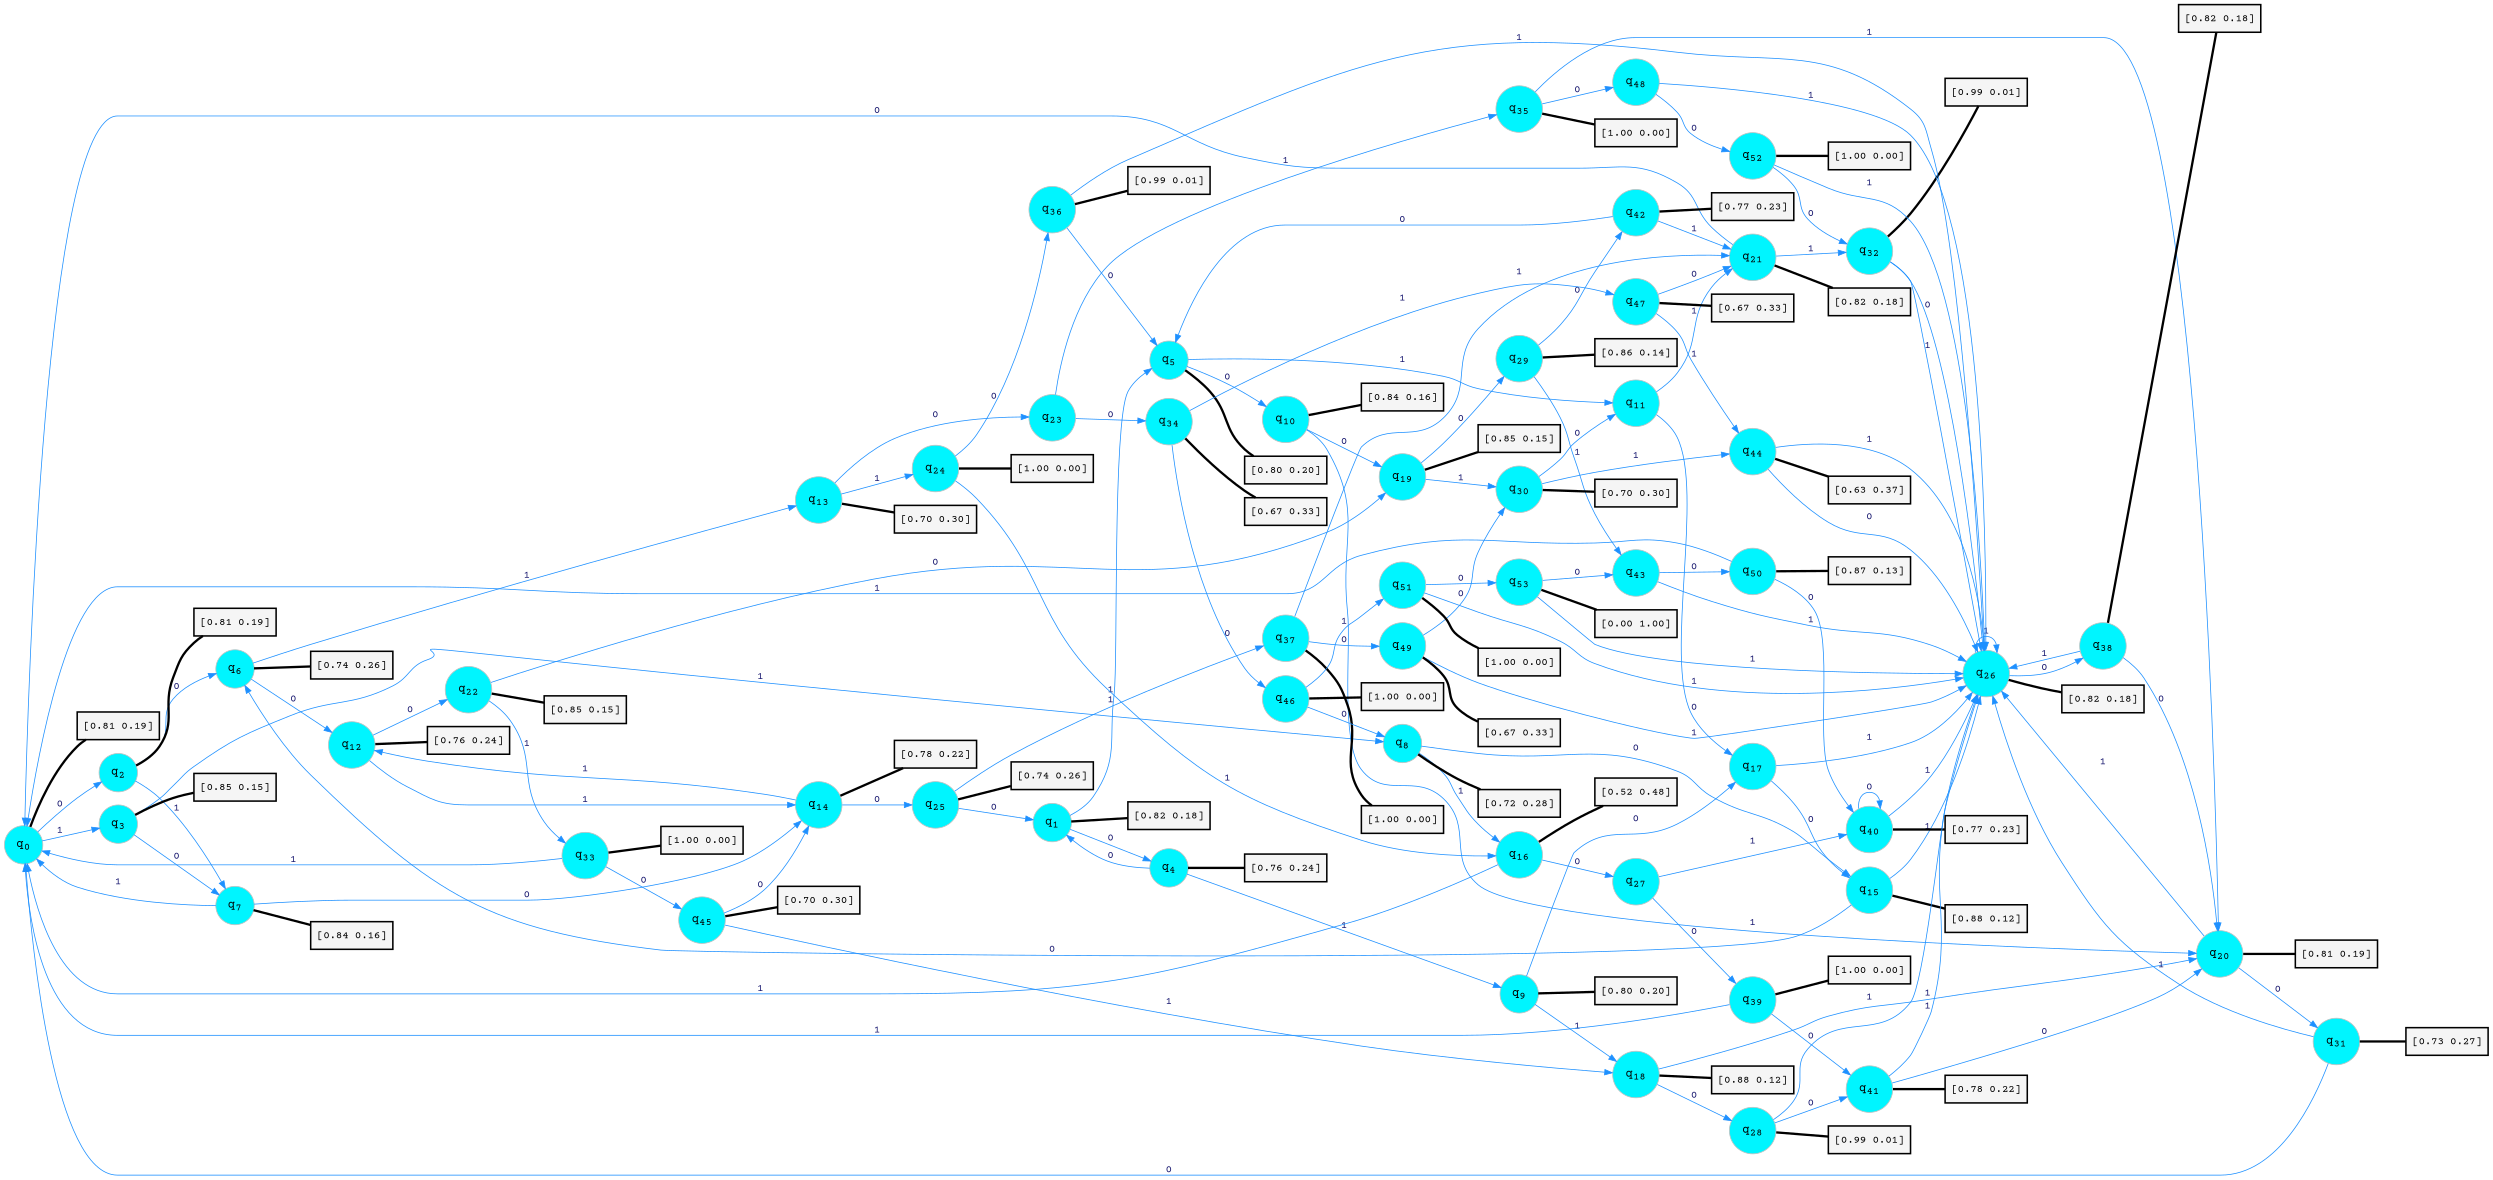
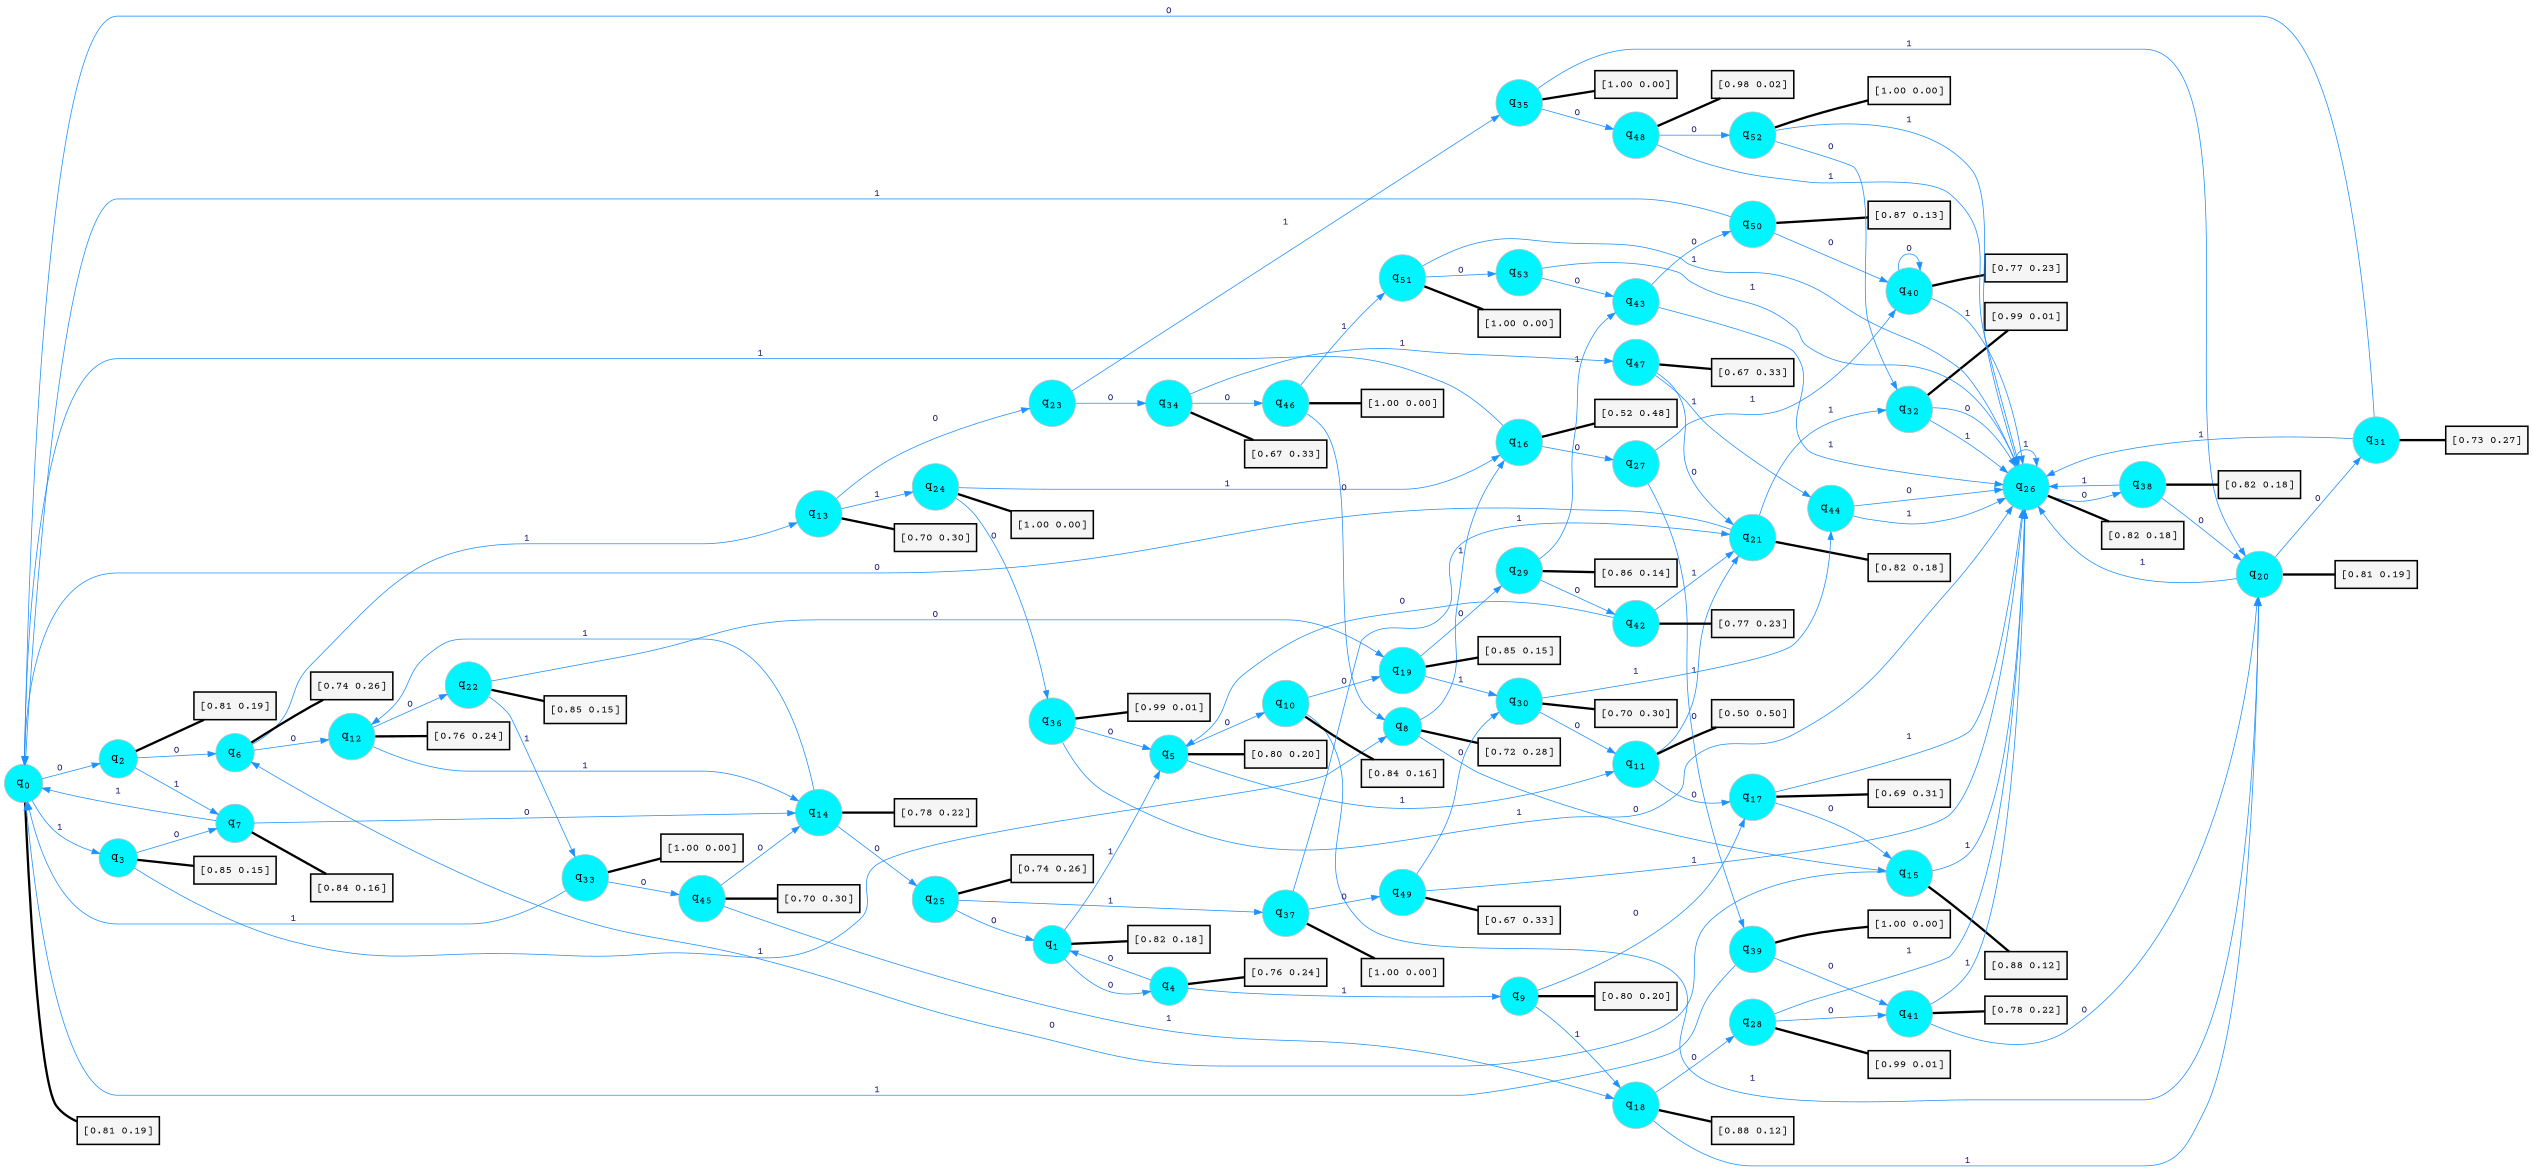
none -> (1753, 84)
(1869, 490) -> none
(1636, 624) -> none
none -> (1753, 714)
none -> (1909, 793)
